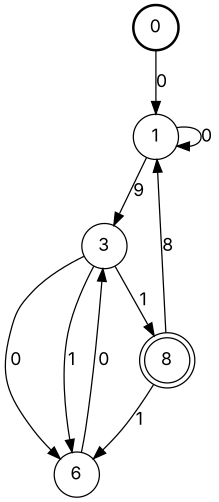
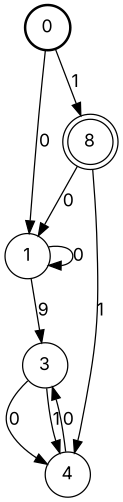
(168, 246) -> (69, 202)
(131, 295) -> (66, 77)
(77, 475) -> (68, 475)
